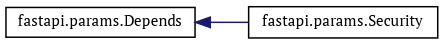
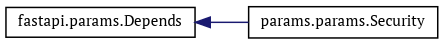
(343, 22) -> (343, 22)
